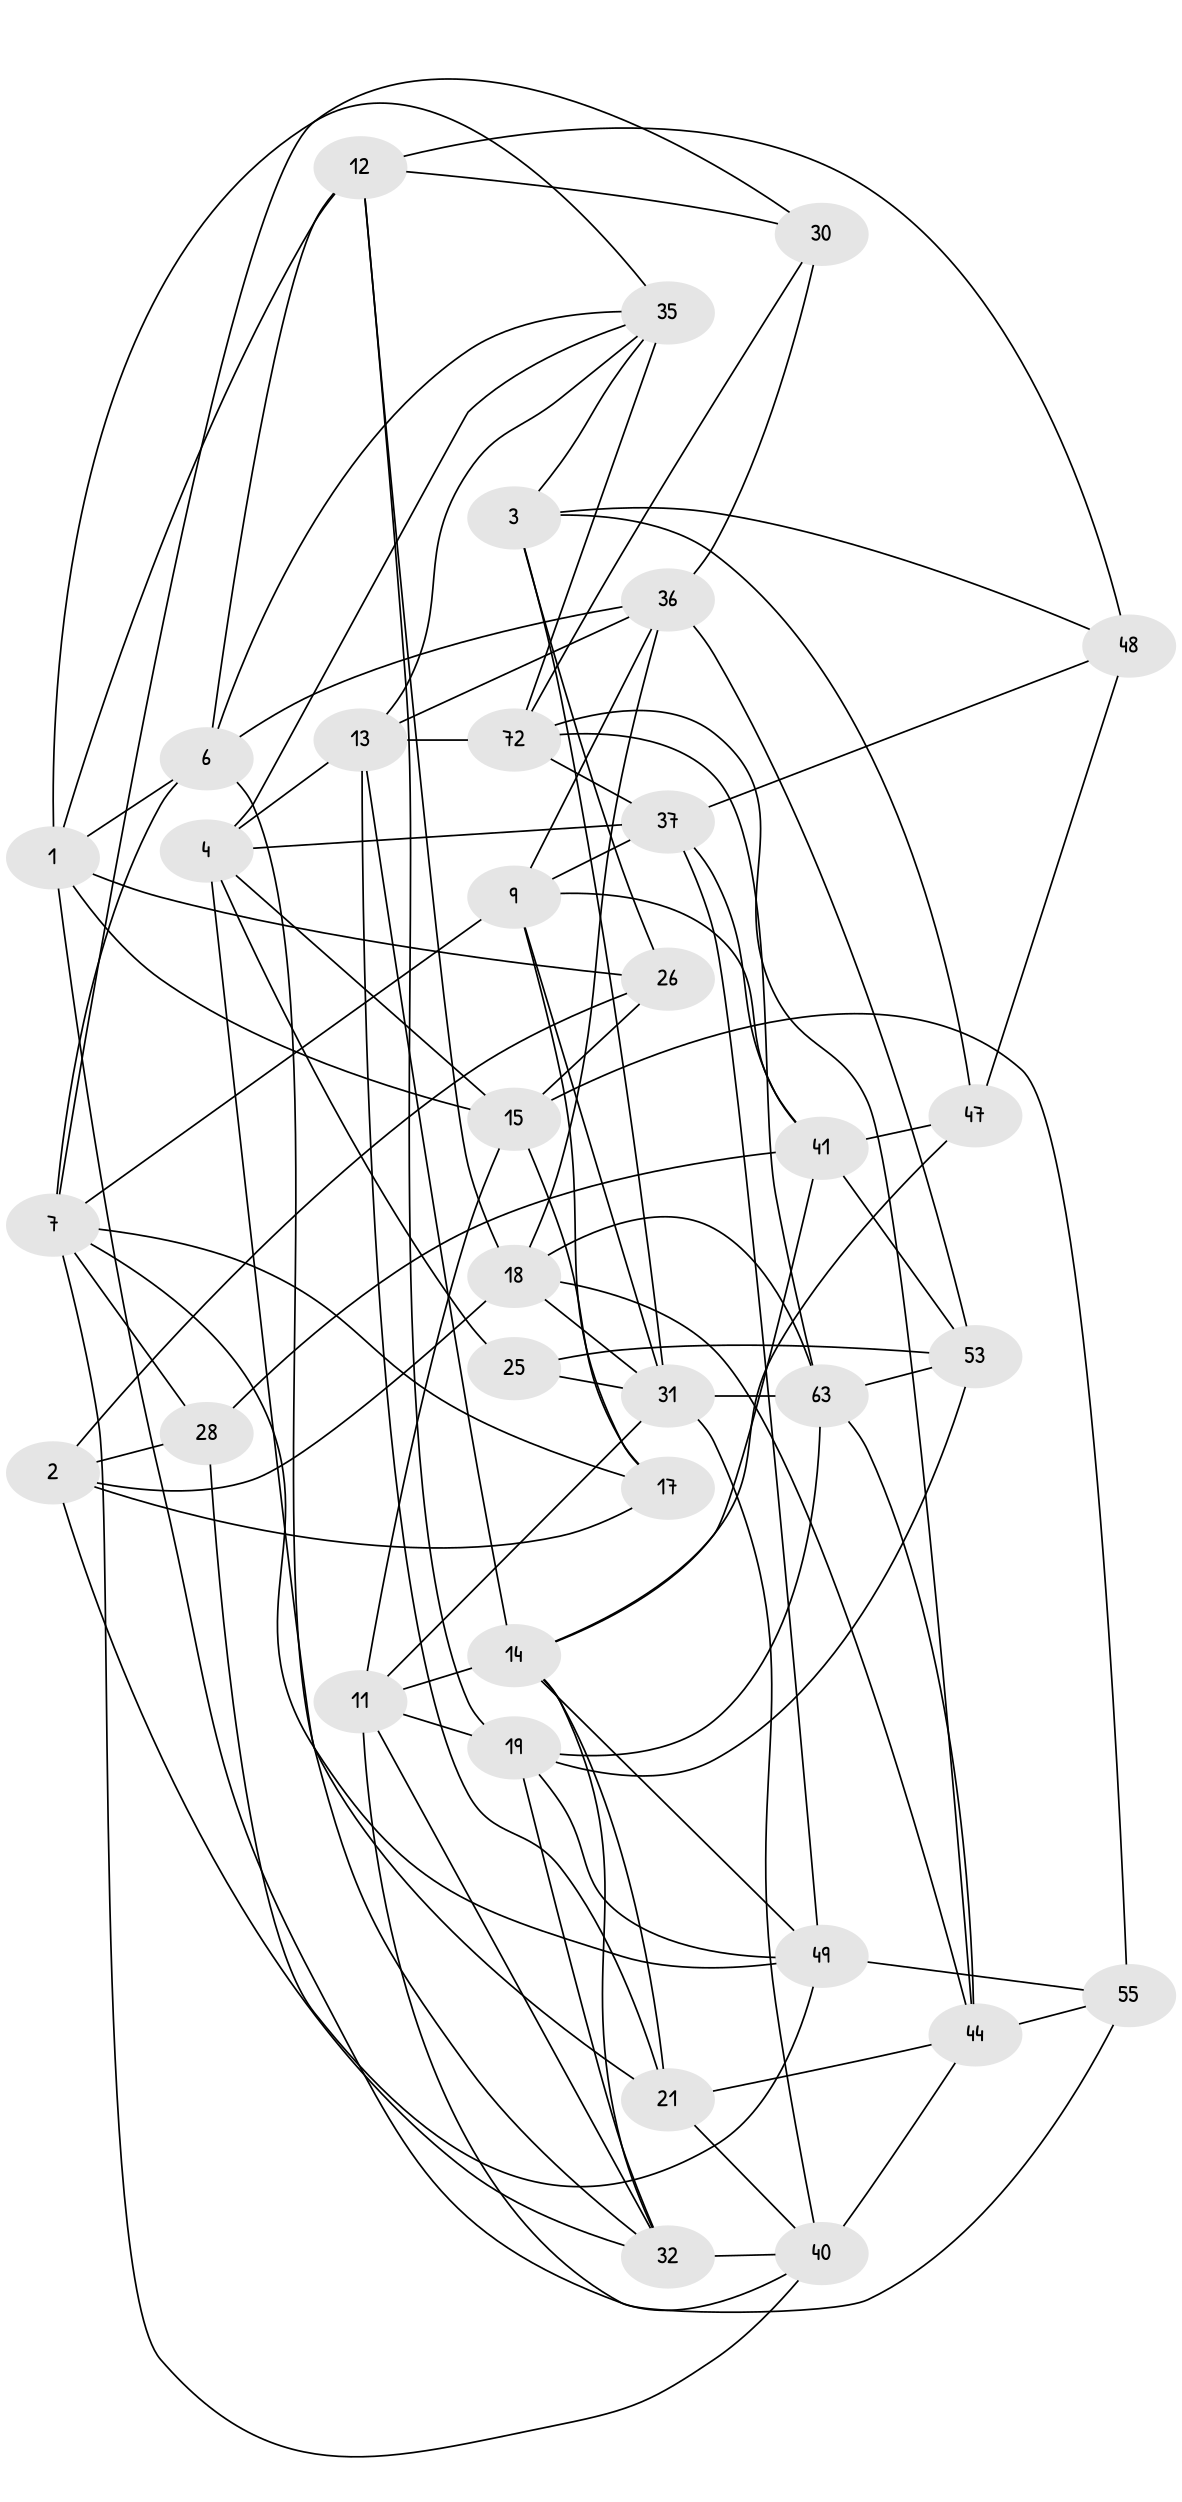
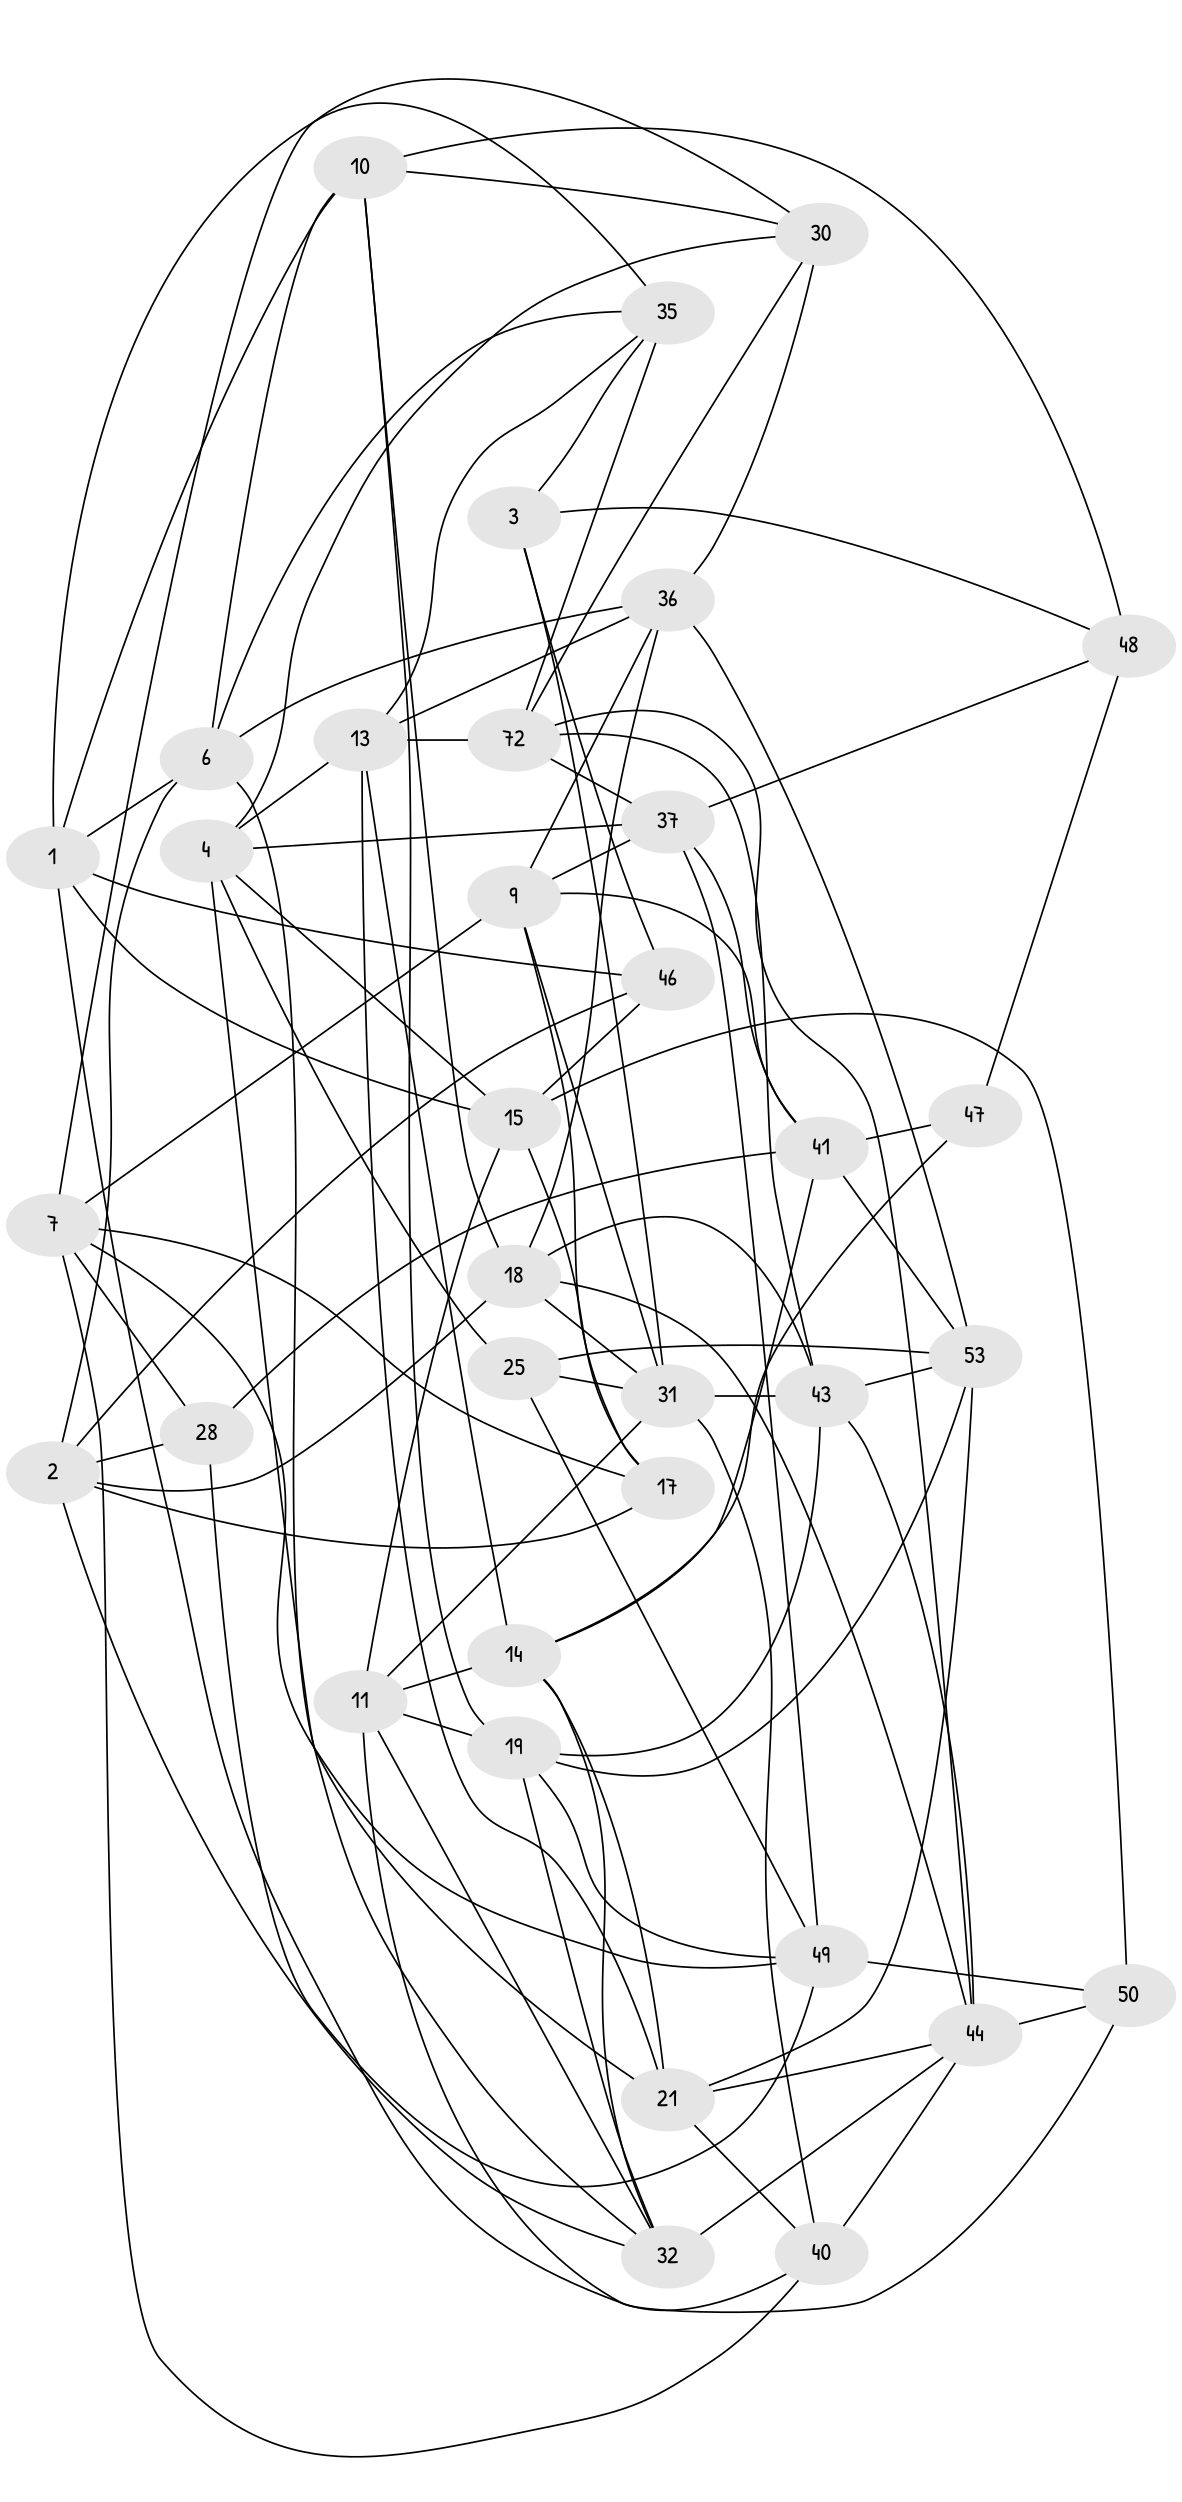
(360, 168) -> (360, 168)
(381, 570) -> (401, 430)
(853, 724) -> none
(668, 979) -> (668, 979)
(94, 981) -> (111, 1108)
(822, 1396) -> (822, 1396)
none -> (933, 1790)
(668, 1806) -> (668, 1662)
(1129, 1996) -> (1129, 1996)
(745, 2255) -> (822, 2146)
